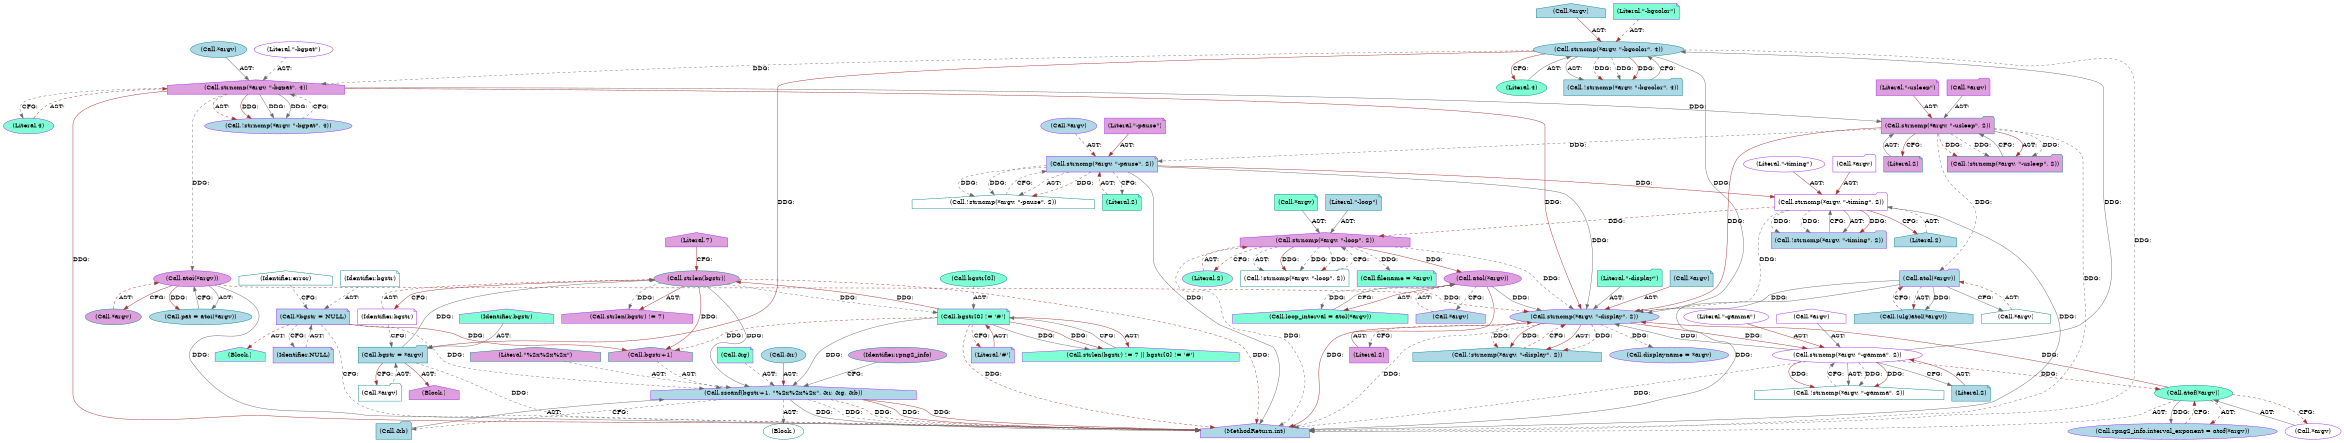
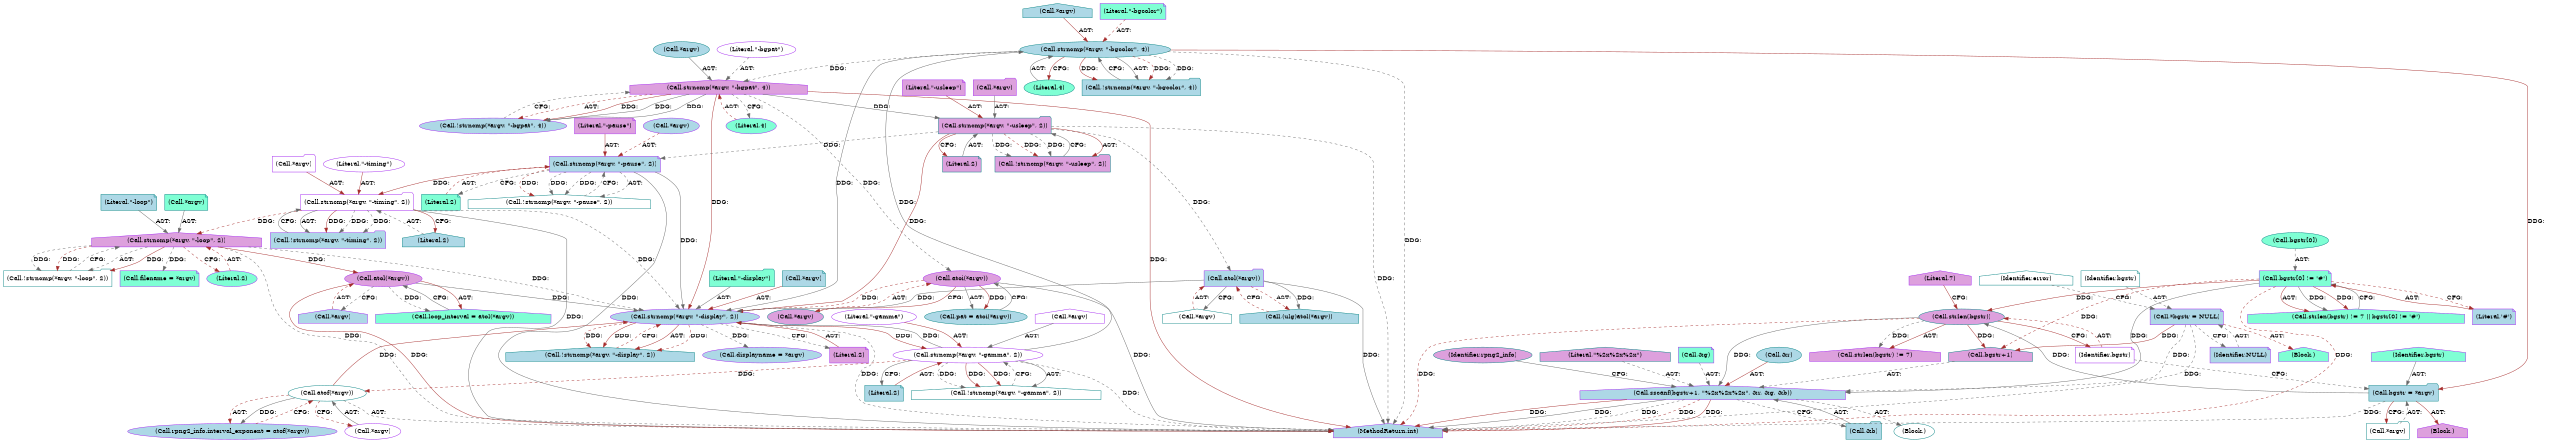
(830, 300) -> none
(352, 374) -> (2194, 374)
(2194, 393) -> (327, 393)
